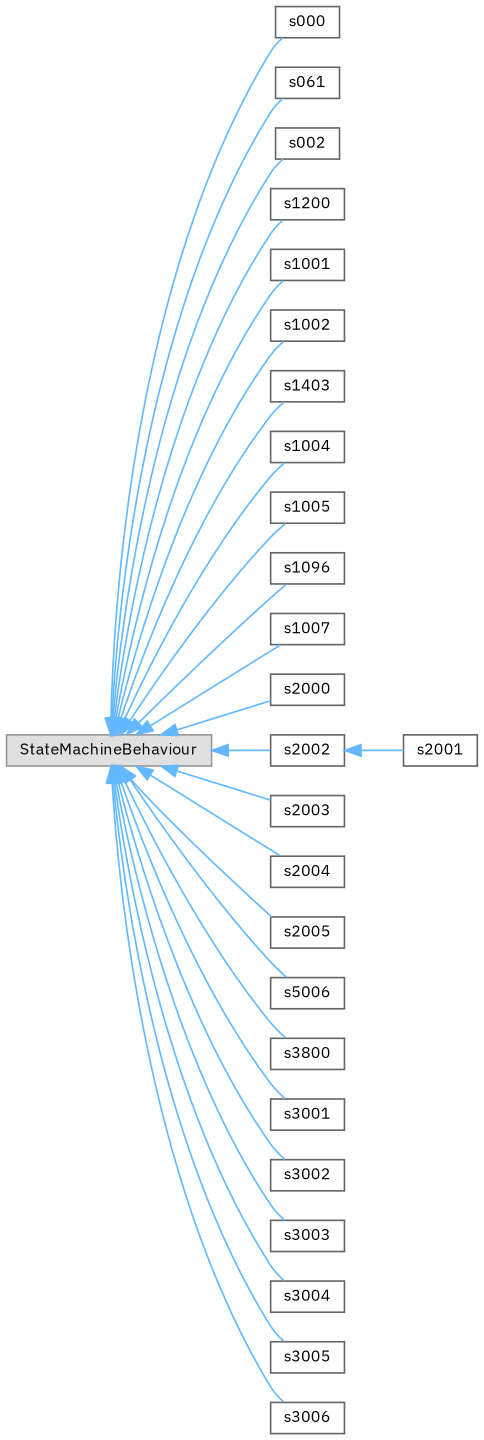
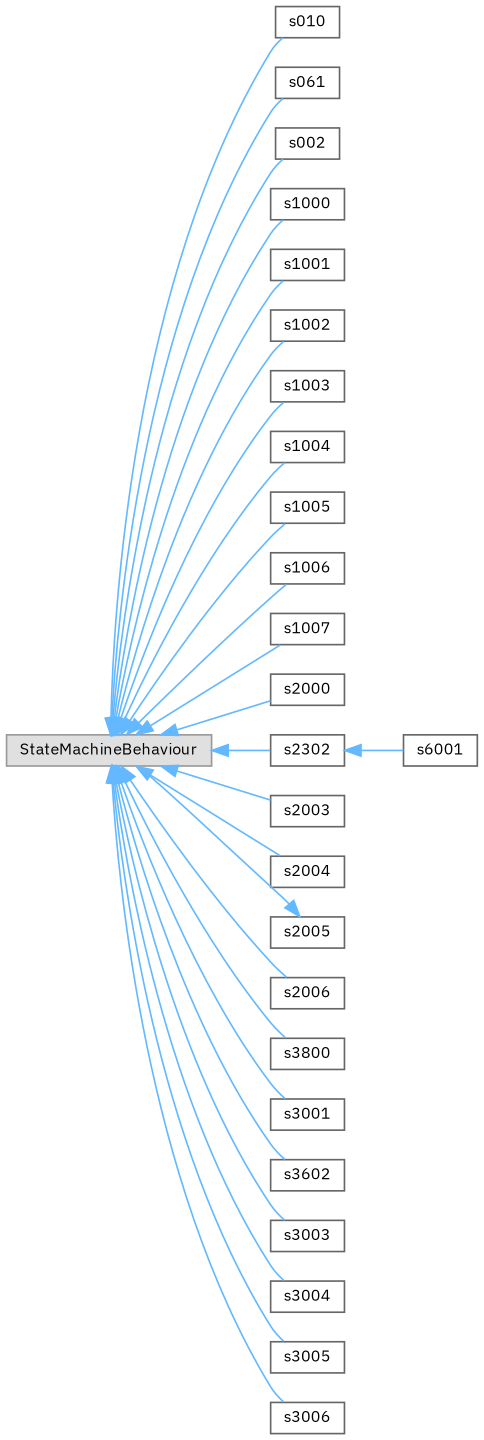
(308, 22) -> (308, 22)
(308, 204) -> (308, 204)
(308, 386) -> (308, 386)
(308, 568) -> (308, 568)
(308, 750) -> (308, 750)
(440, 750) -> (440, 750)
(200, 849) -> (214, 835)
(308, 993) -> (308, 993)
(308, 1175) -> (308, 1175)
